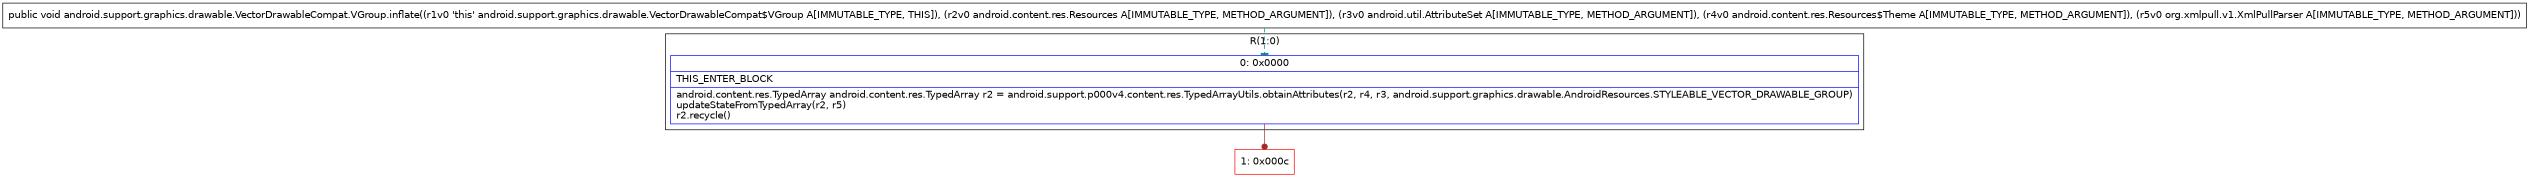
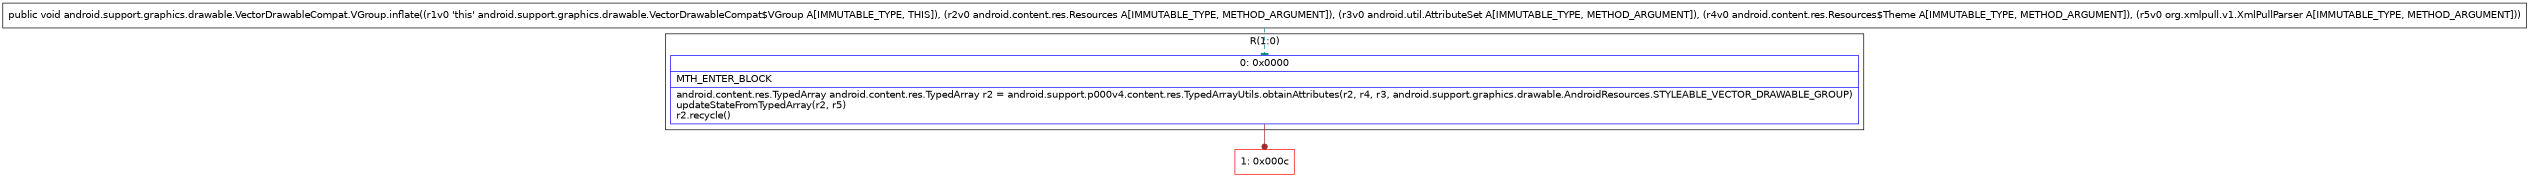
(724, 79) -> (724, 79)
